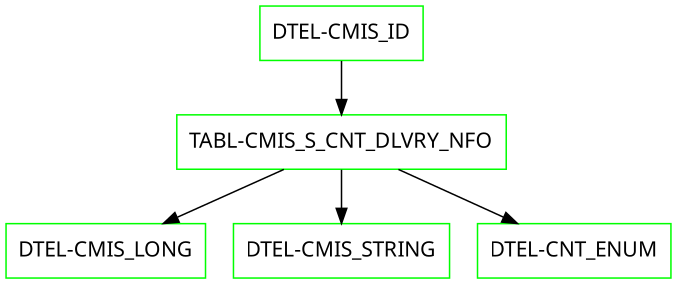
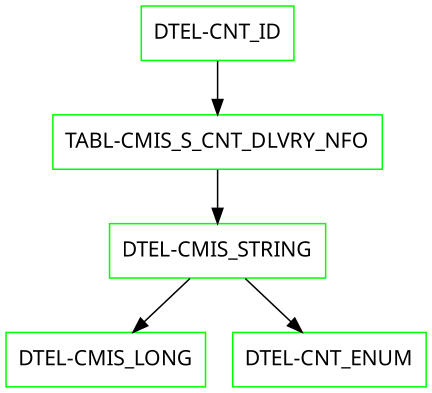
(342, 33) -> (218, 33)
(231, 193) -> (167, 300)
(451, 193) -> (268, 300)
